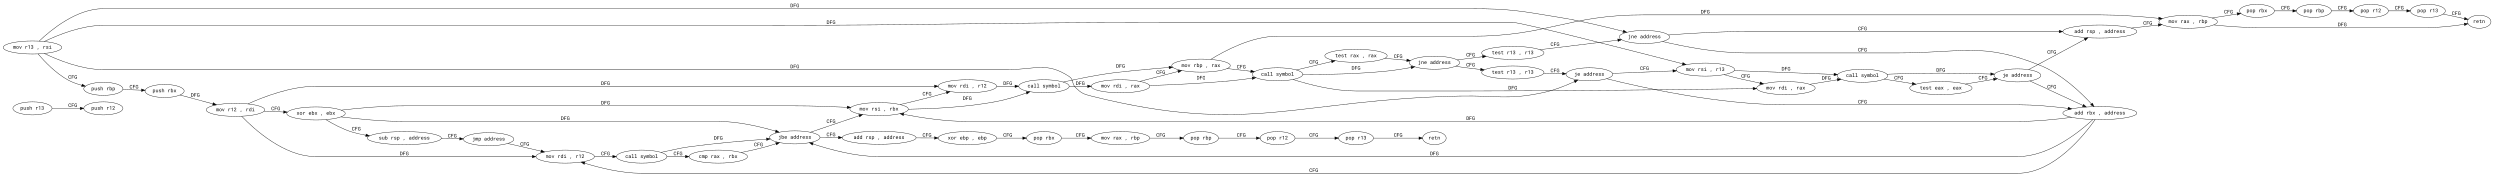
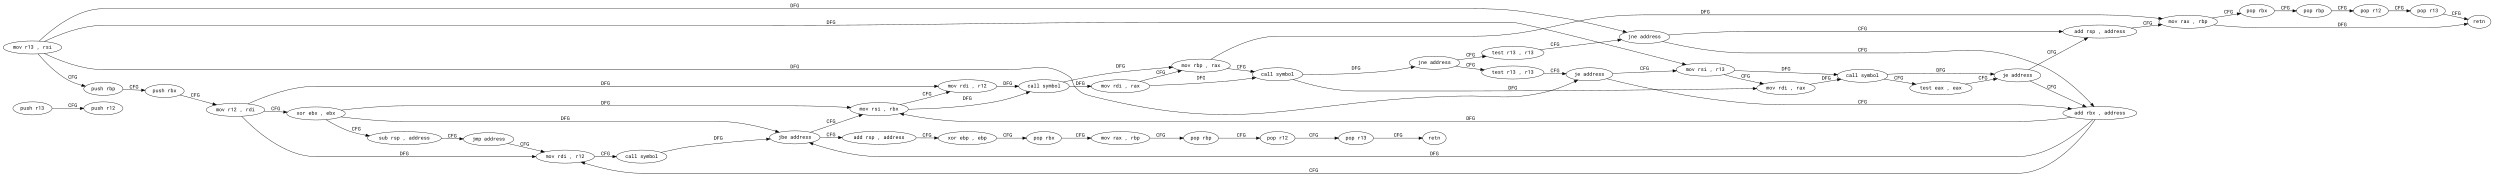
(1356, 56) -> none
(195, 96) -> (195, 96)
(718, 157) -> none
